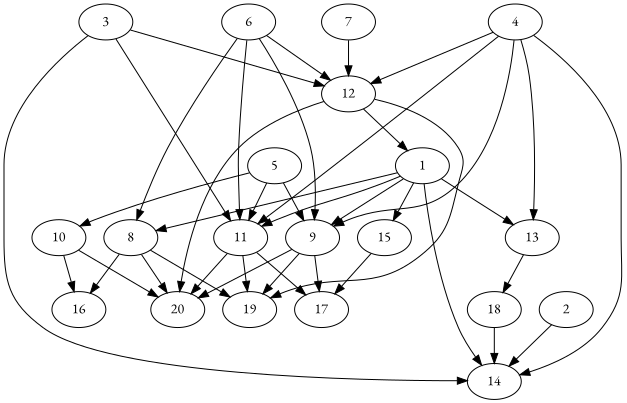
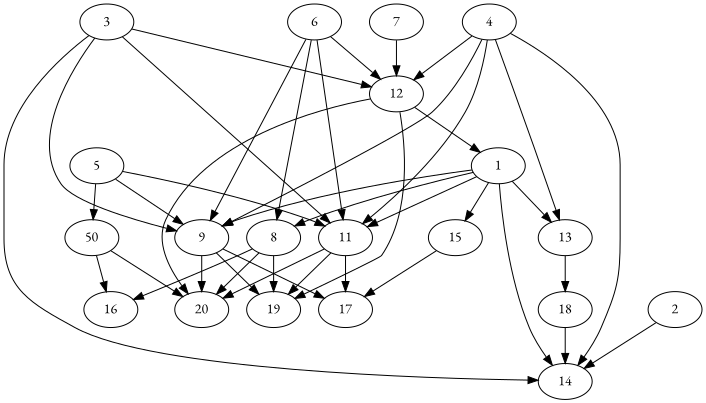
none -> (52, 164)
(59, 238) -> (92, 238)
